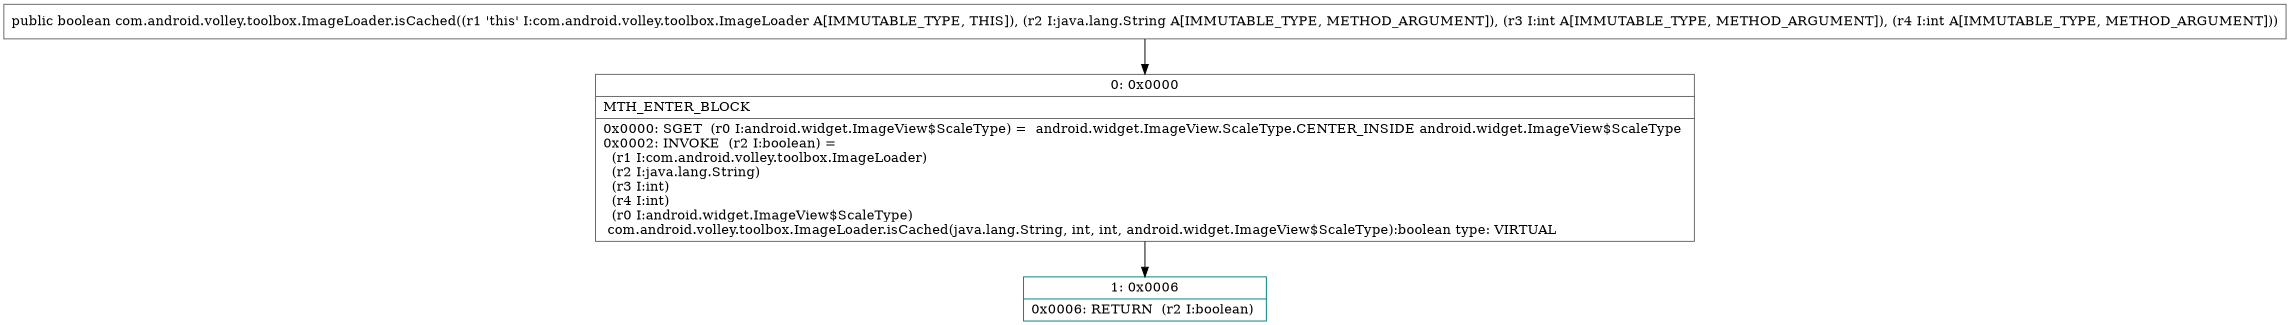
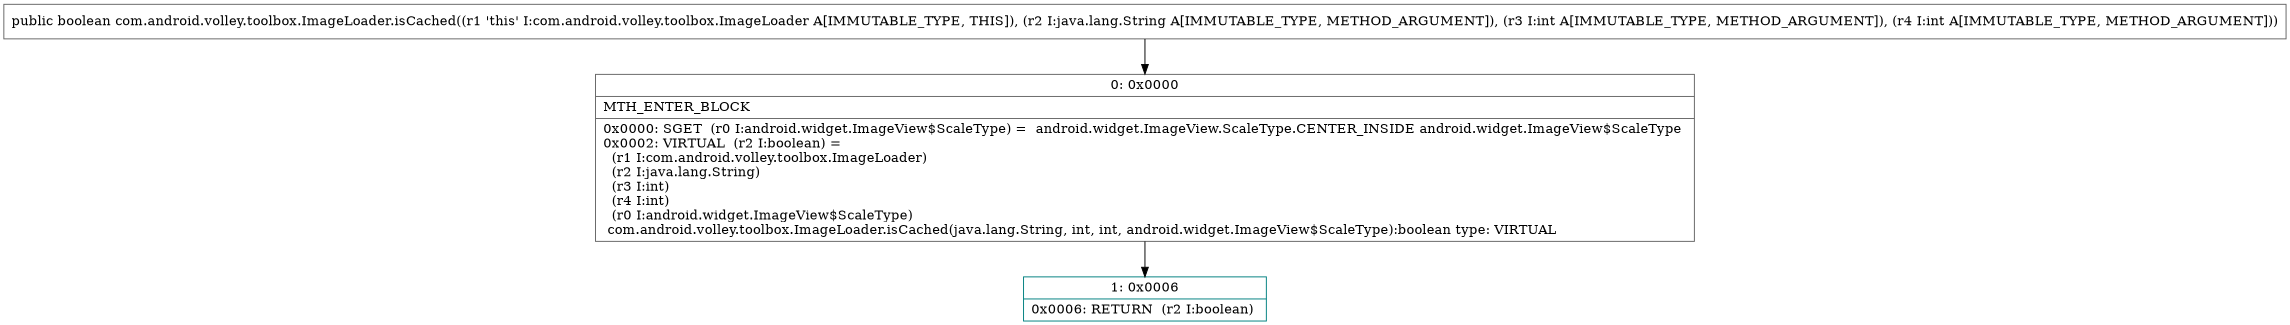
(722, 143) -> (725, 143)
